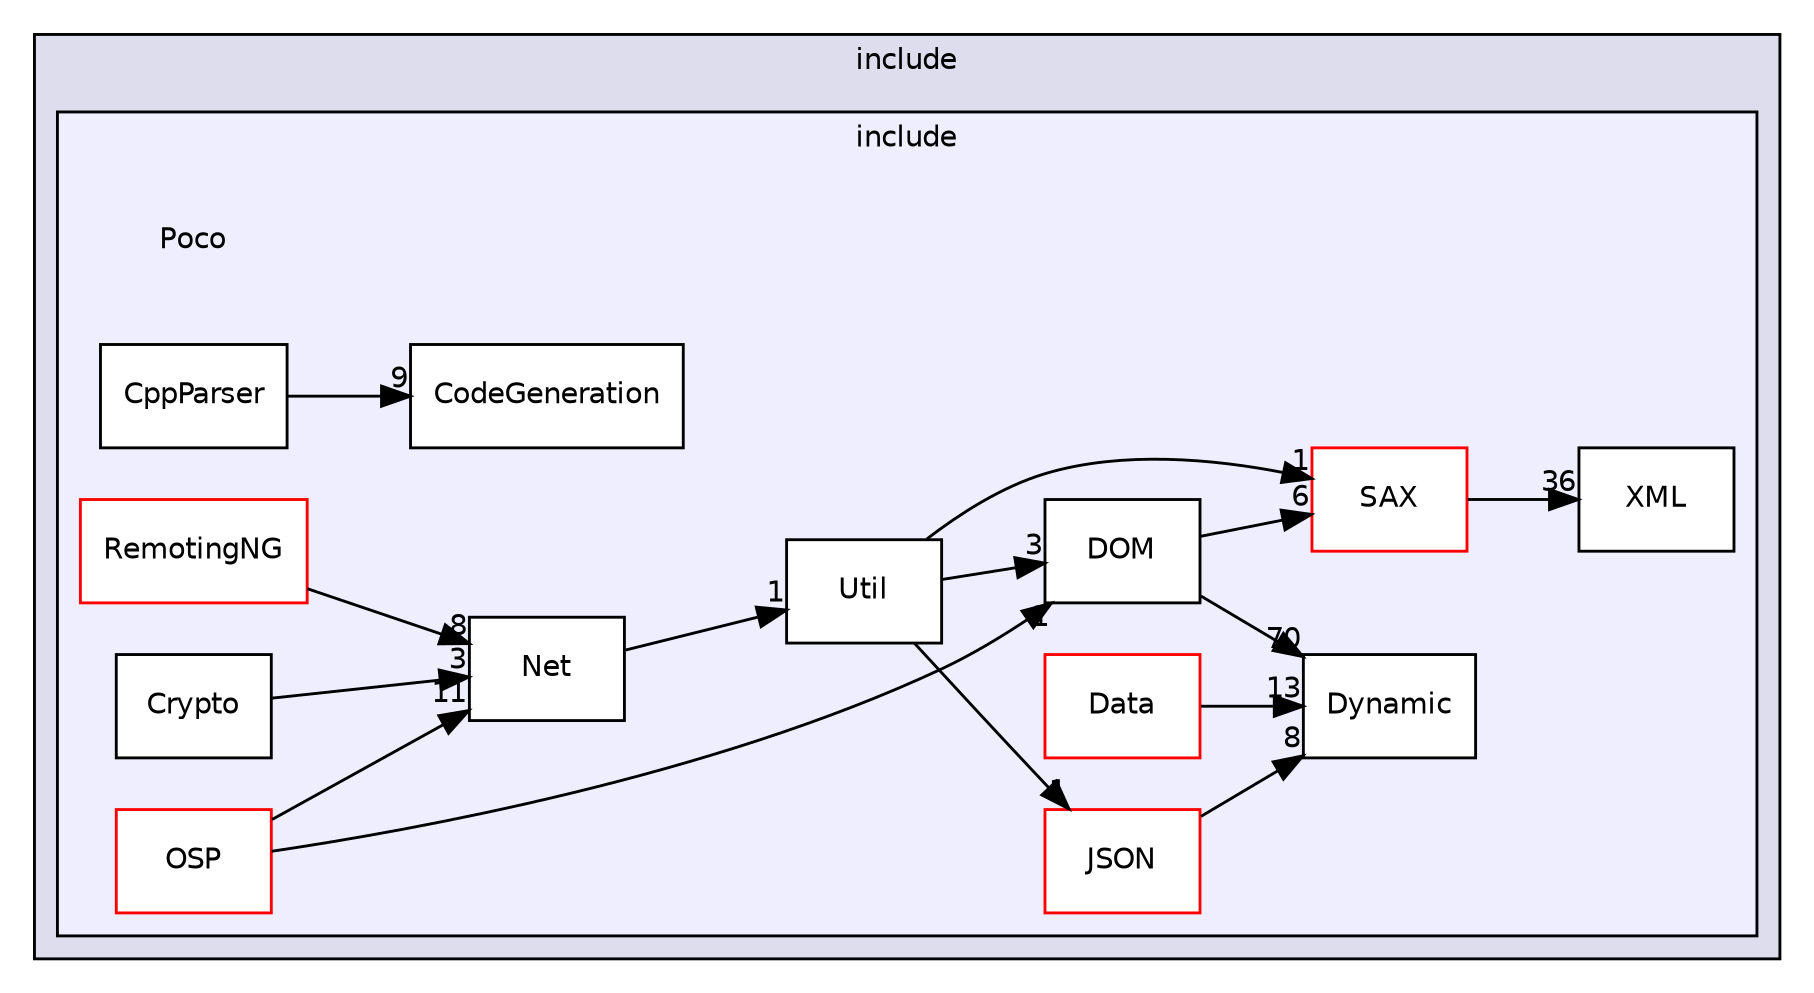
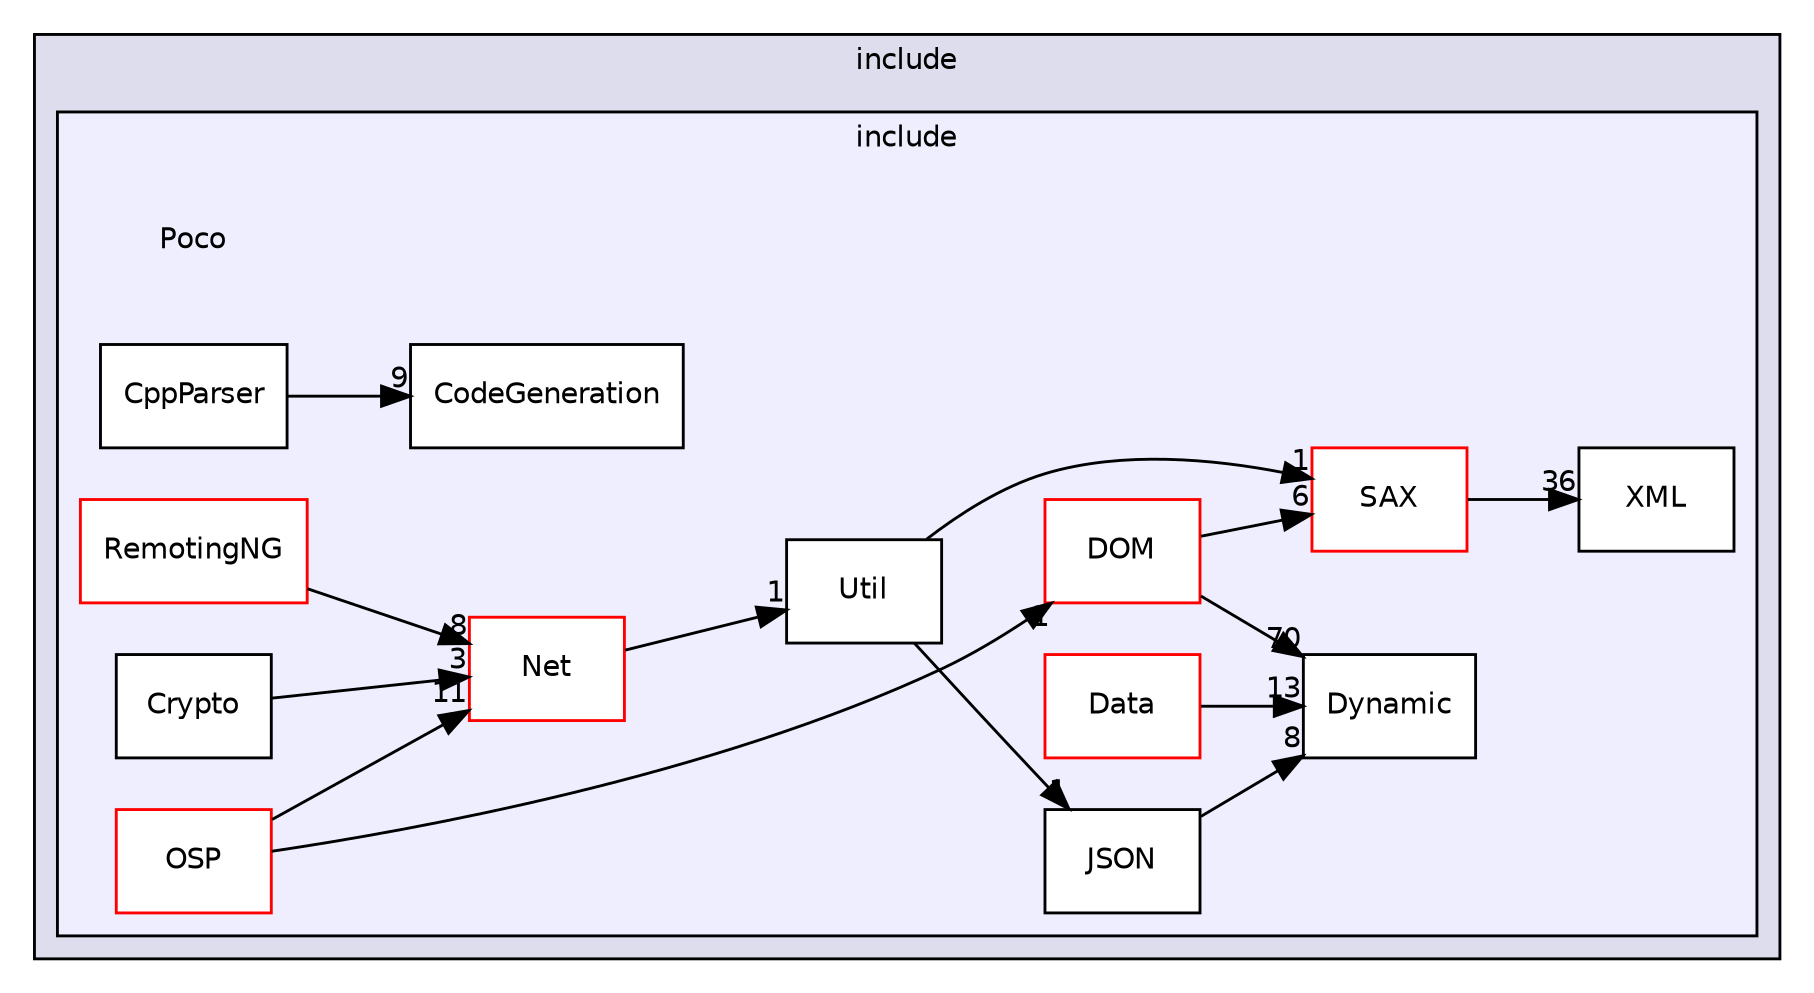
(1122, 551) -> (1122, 551)
(979, 574) -> none
(547, 669) -> (547, 669)
(1122, 861) -> (1122, 861)
